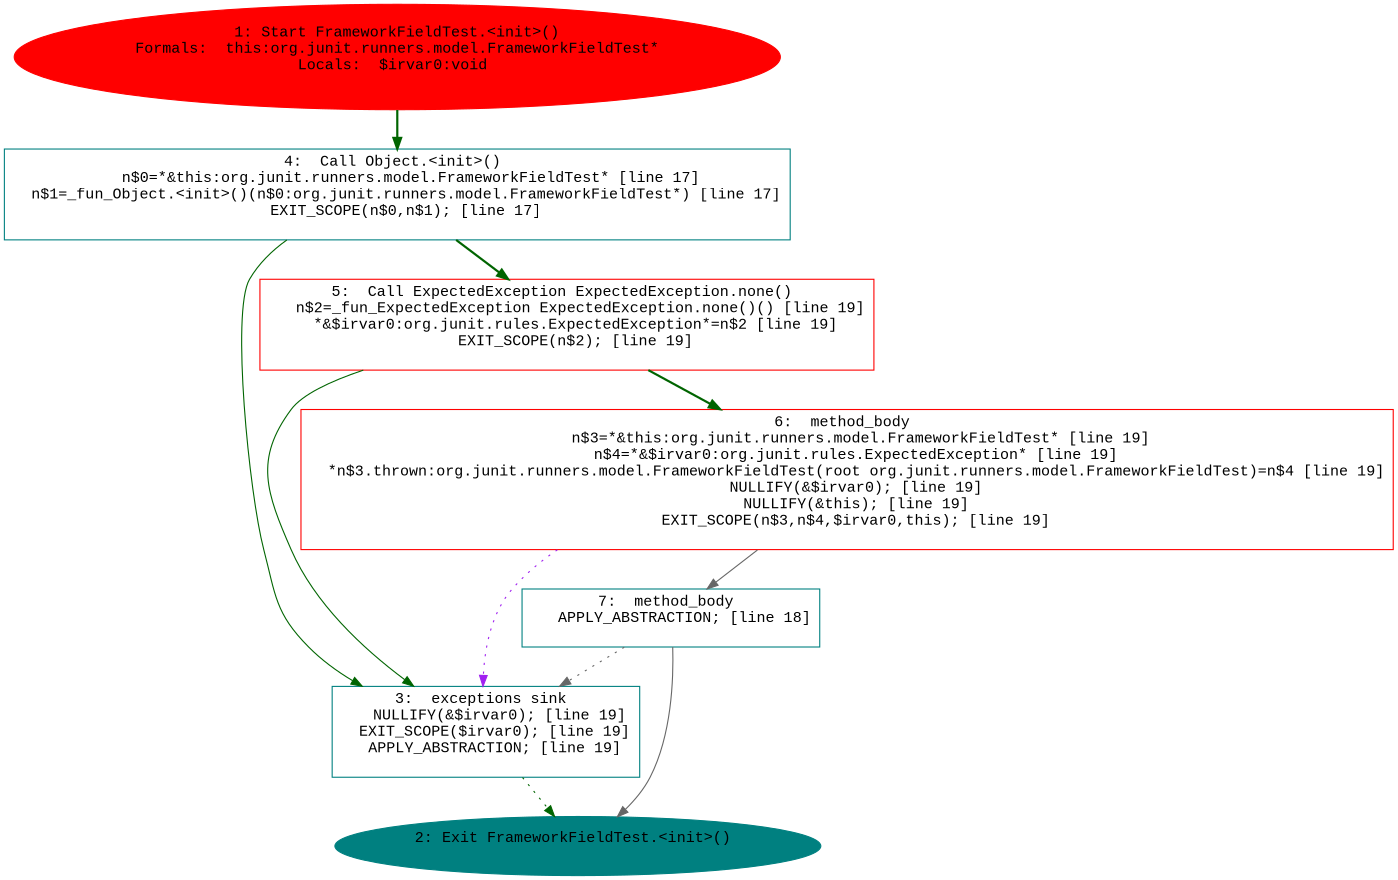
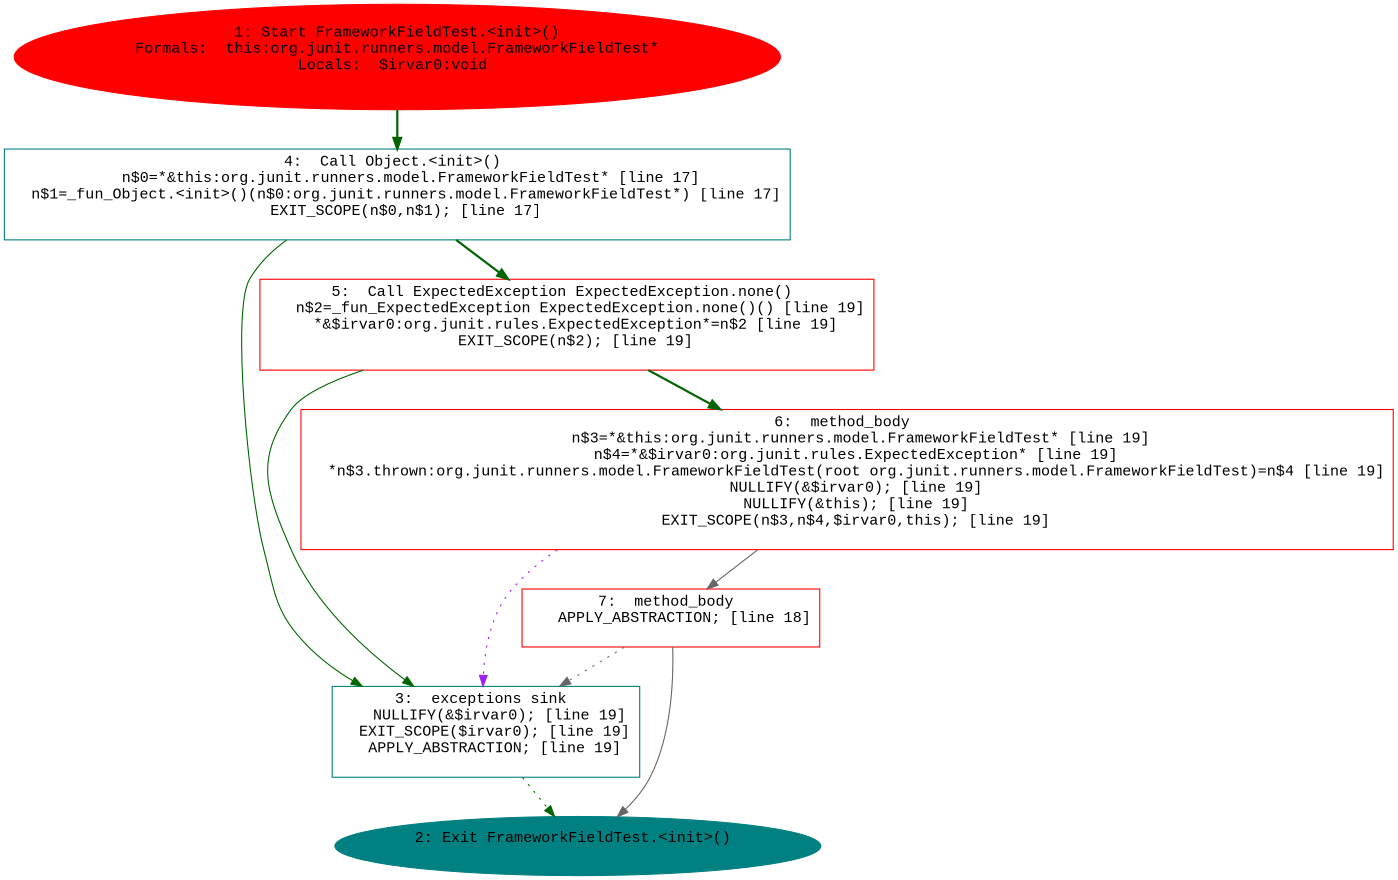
(671, 618) -> (671, 618)
